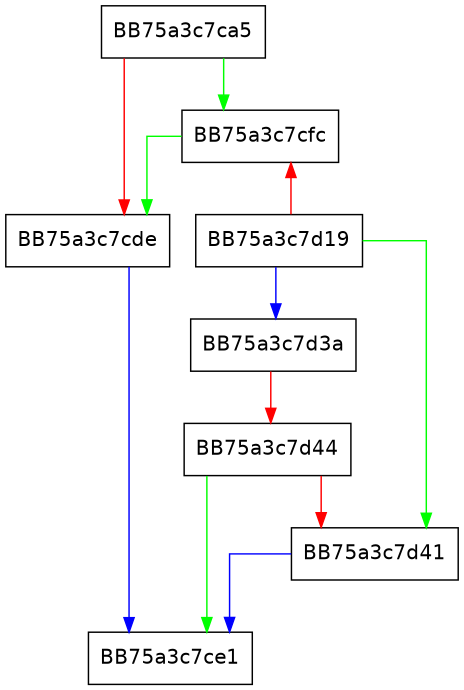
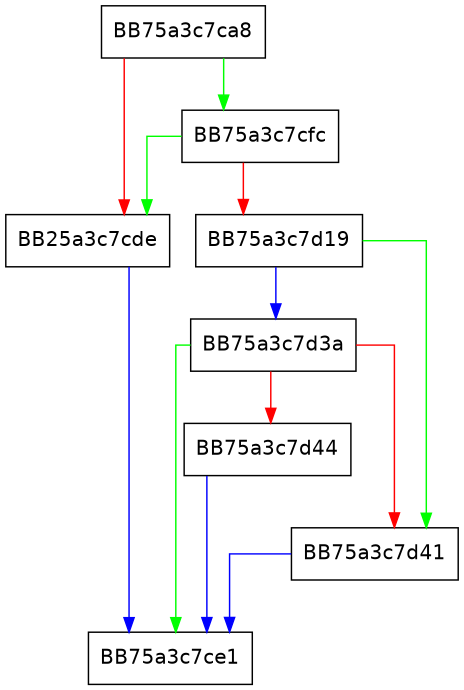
(183, 32) -> (183, 32)
(291, 196) -> (243, 181)
(88, 241) -> (88, 241)
none -> (176, 474)
(321, 494) -> (394, 410)
(207, 547) -> (207, 547)
